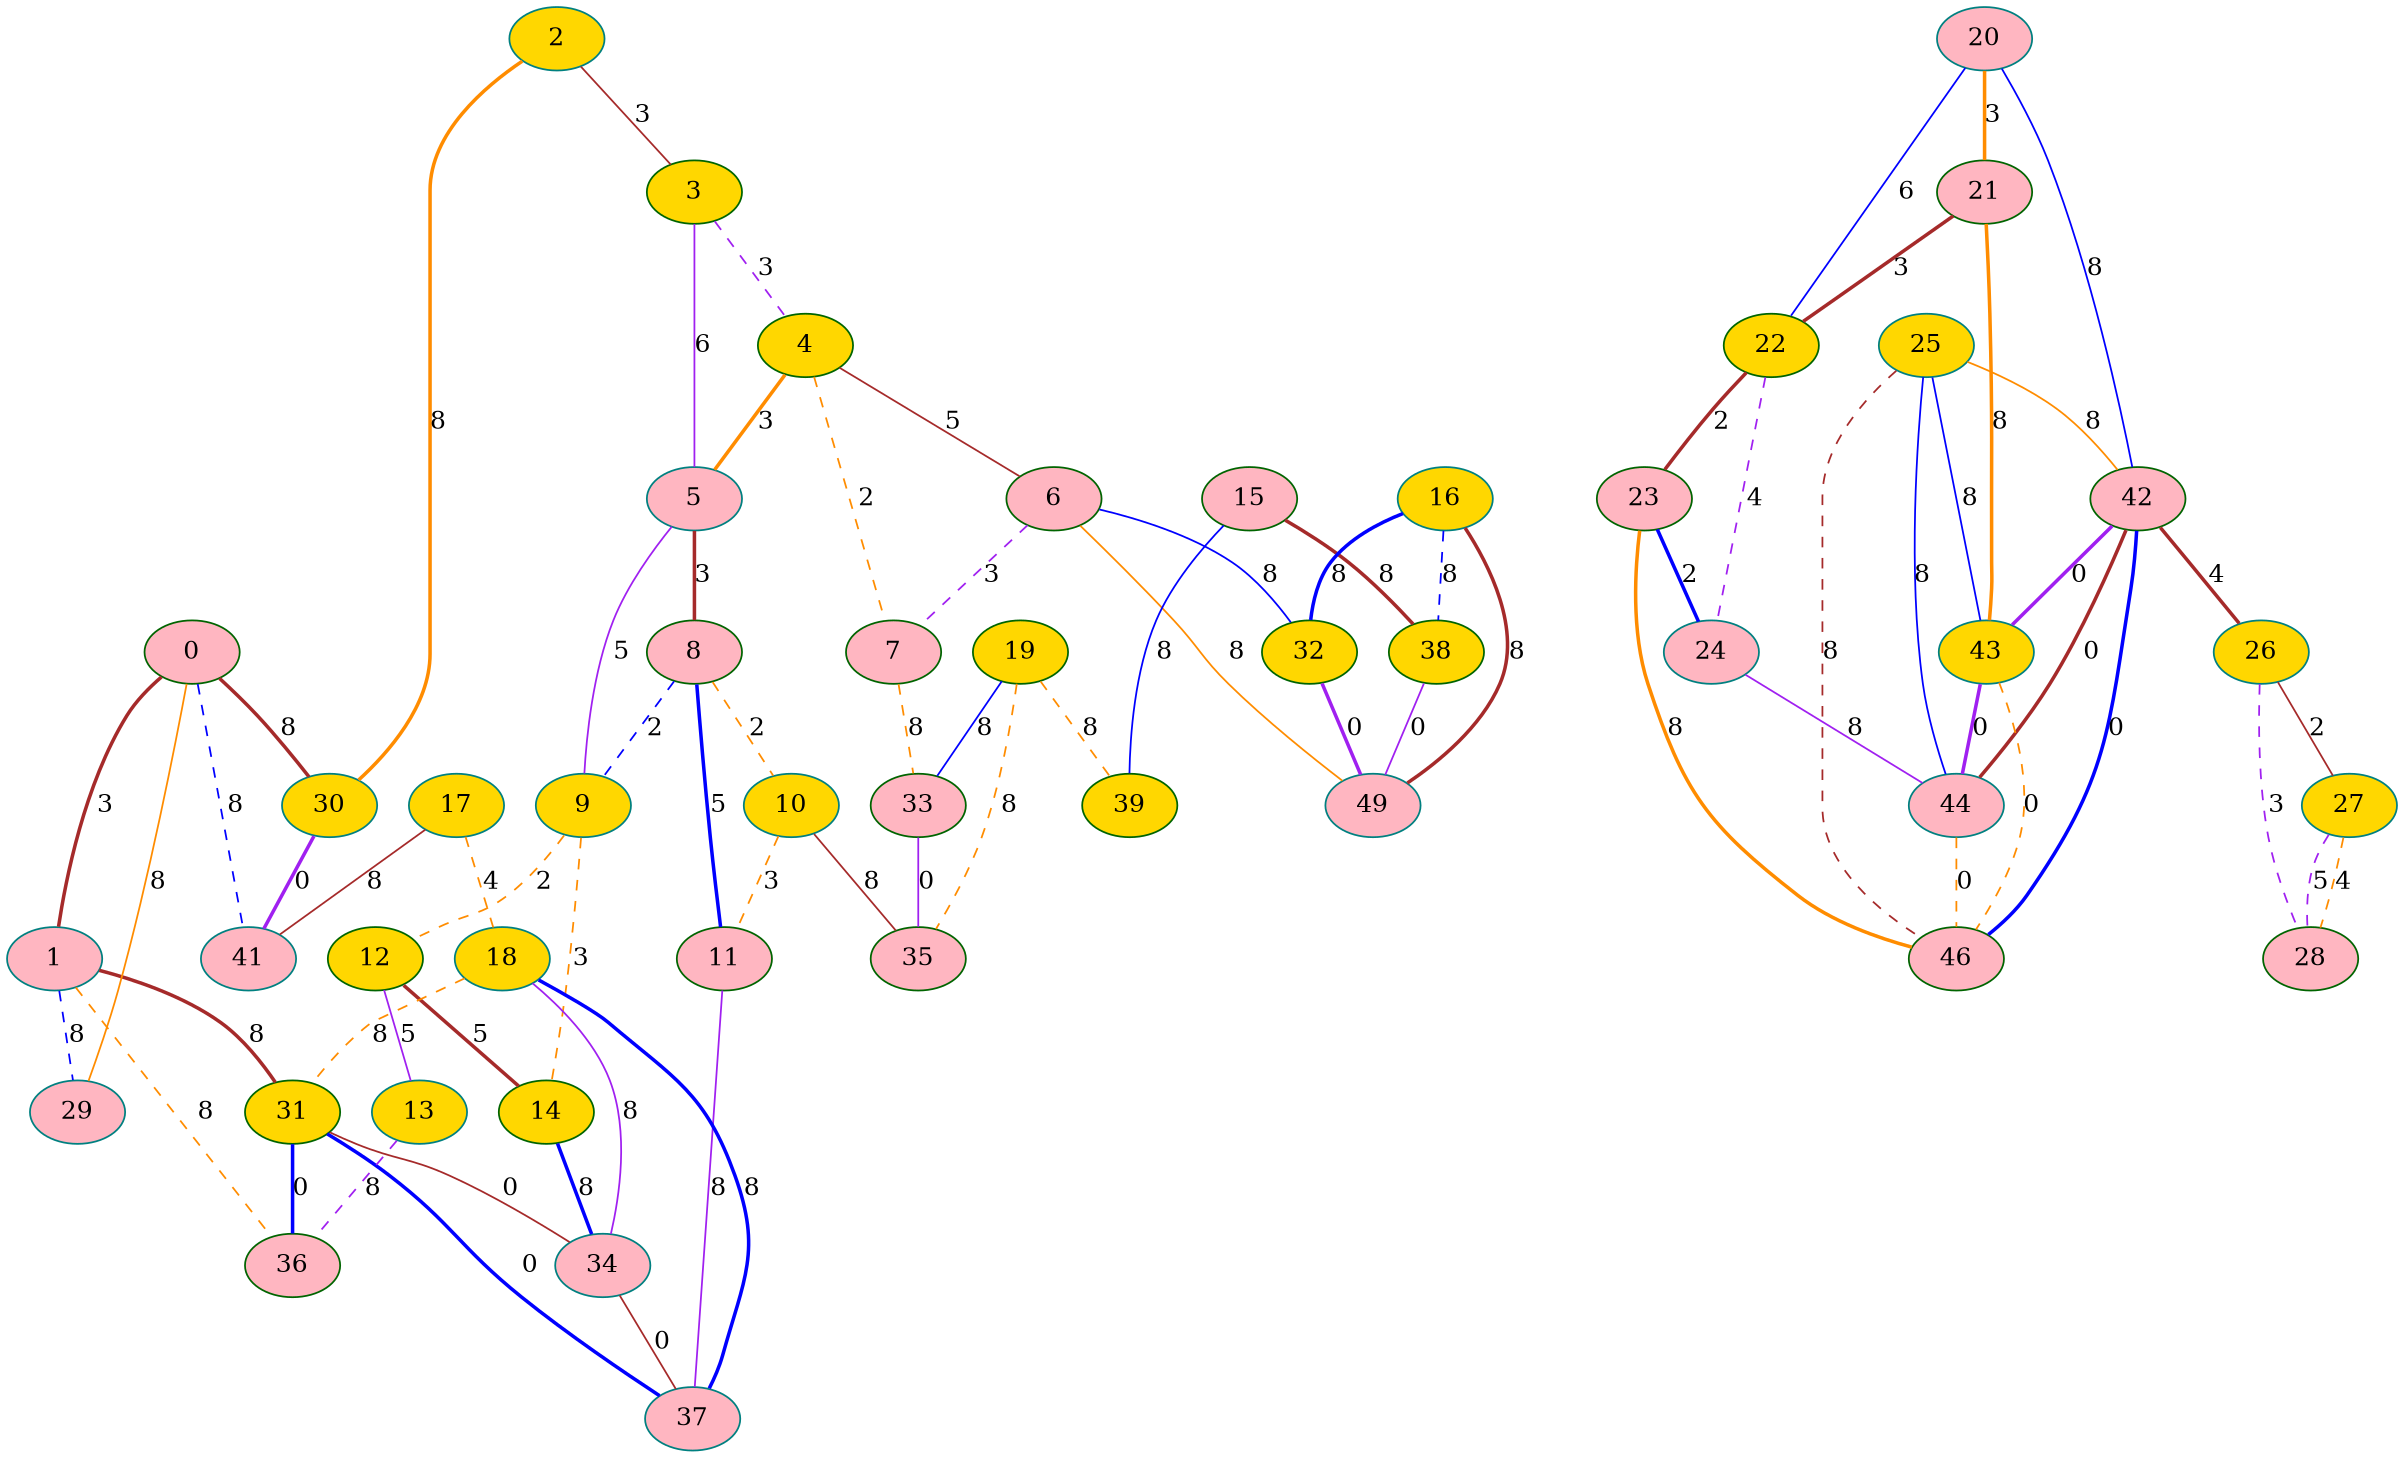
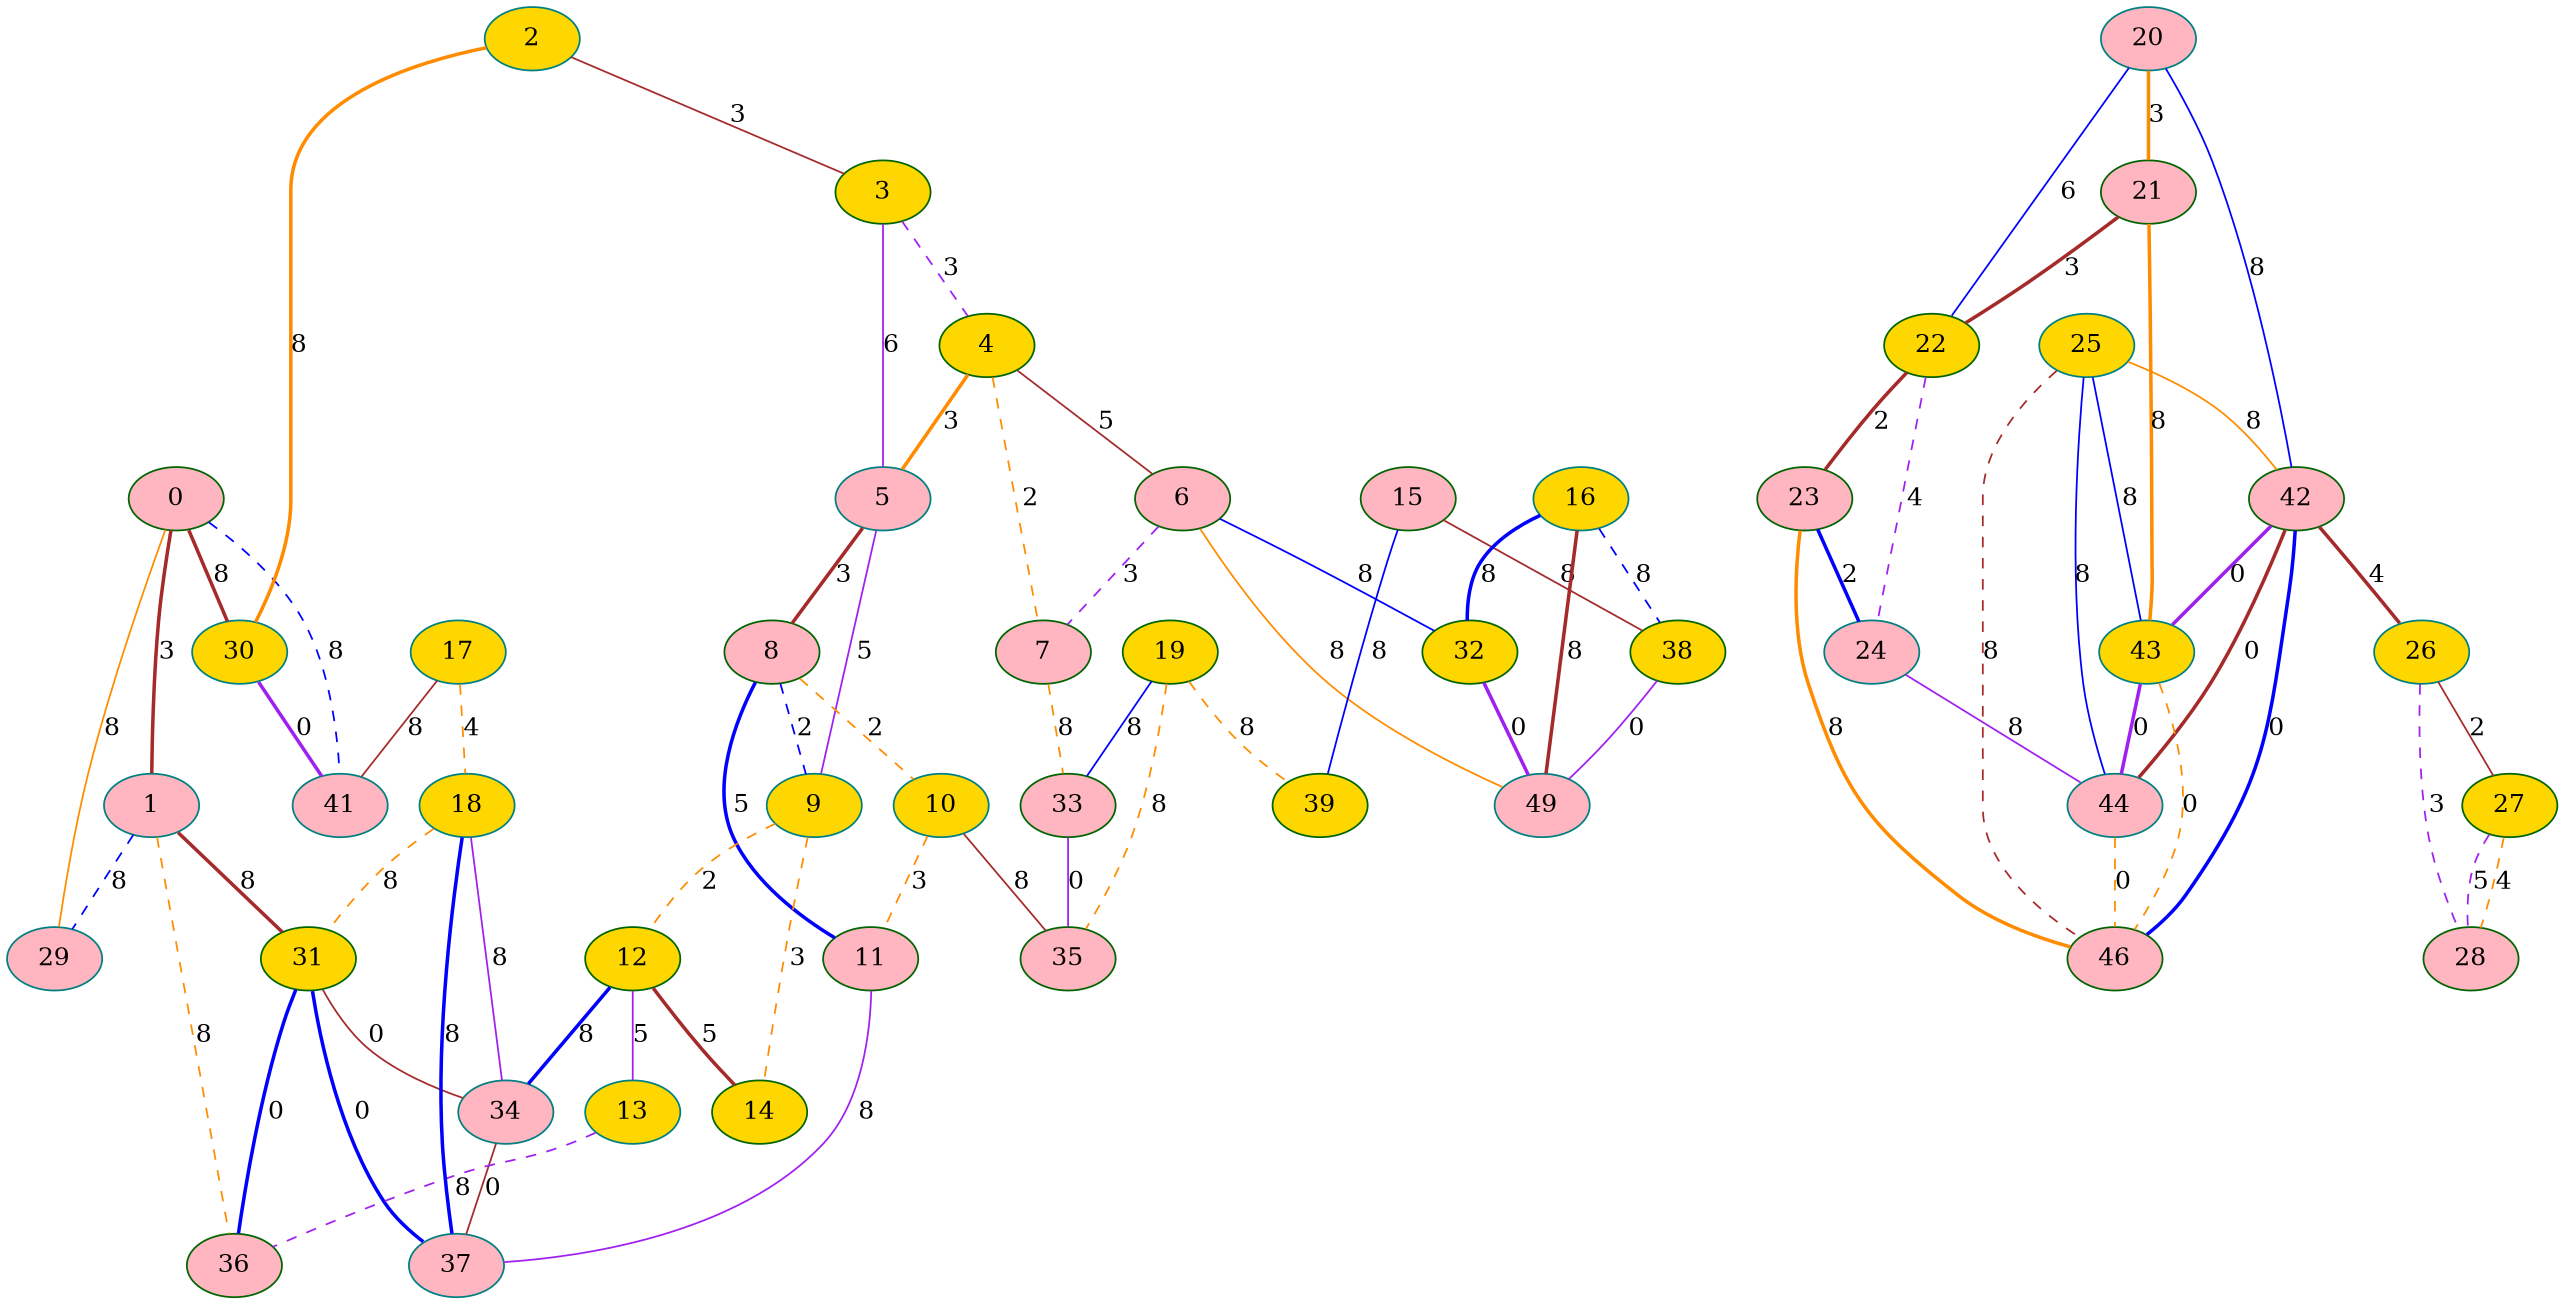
(1354, 567) -> (1543, 575)
(2349, 805) -> (2510, 805)
(575, 1189) -> (569, 1036)
